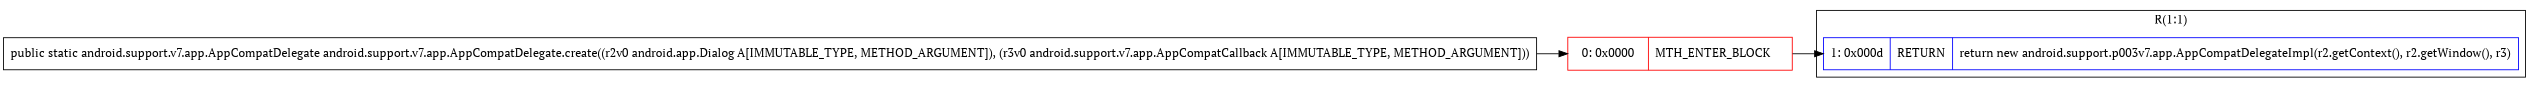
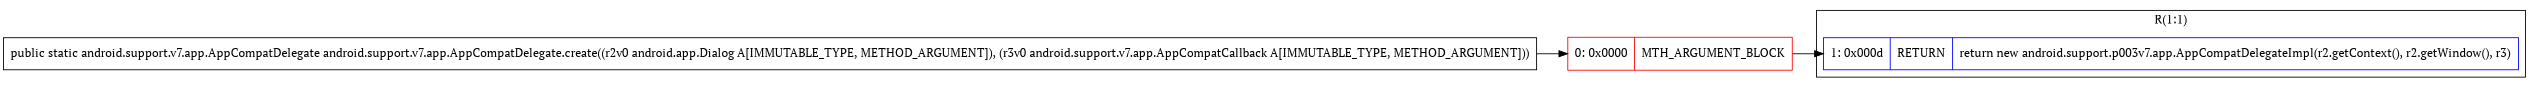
(1713, 53) -> (1713, 53)
